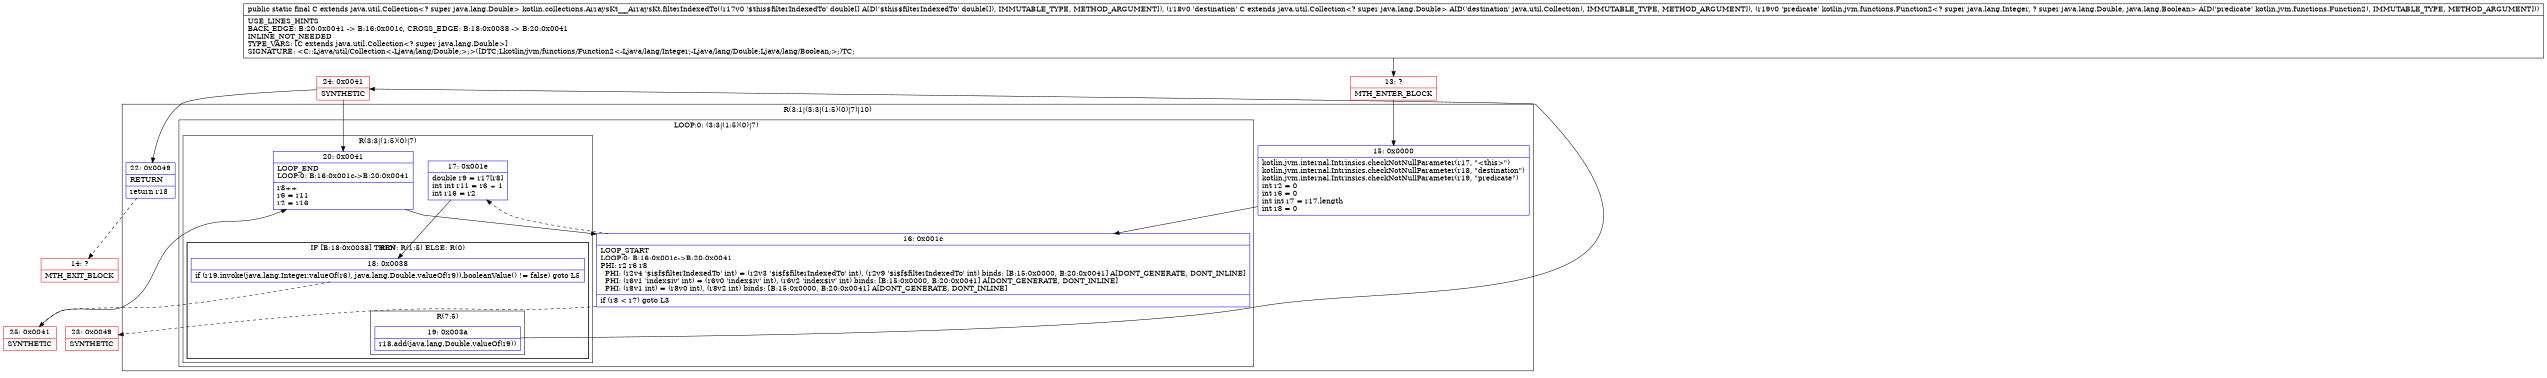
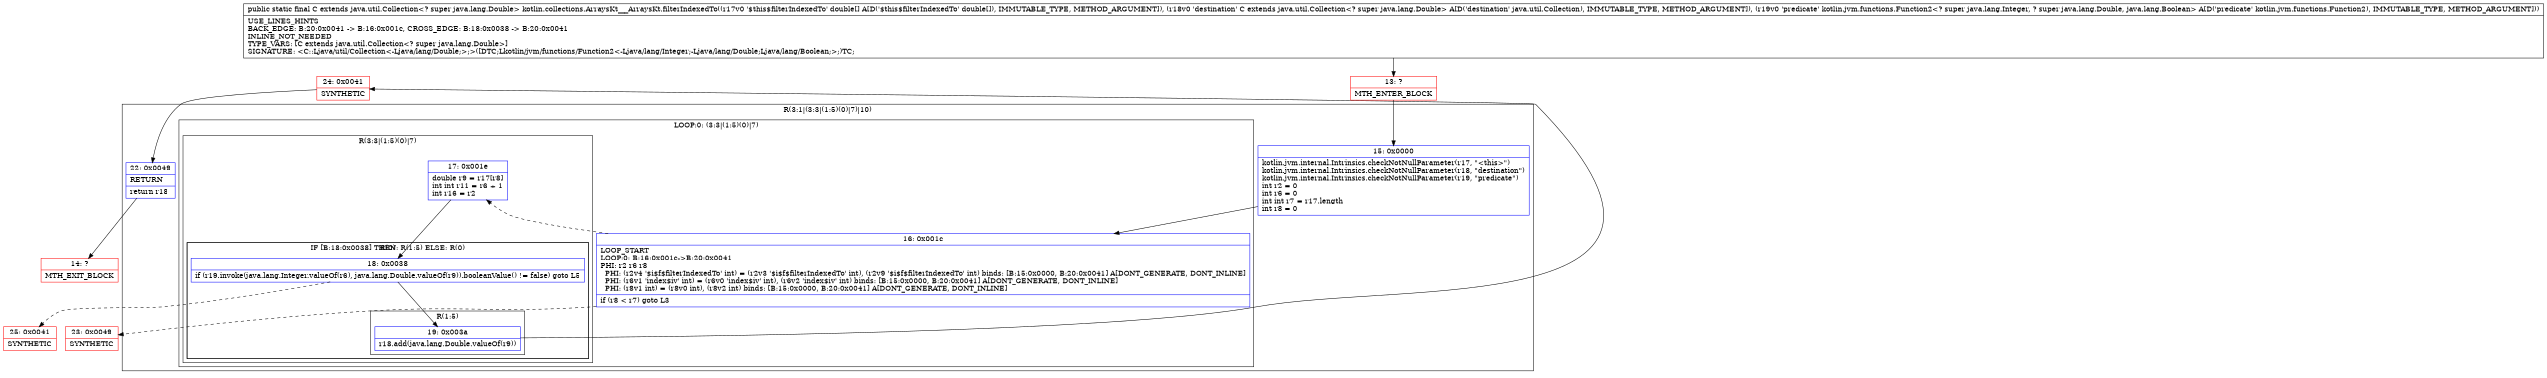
(343, 180) -> none
(114, 226) -> (114, 226)
none -> (416, 302)
(448, 317) -> (448, 317)
